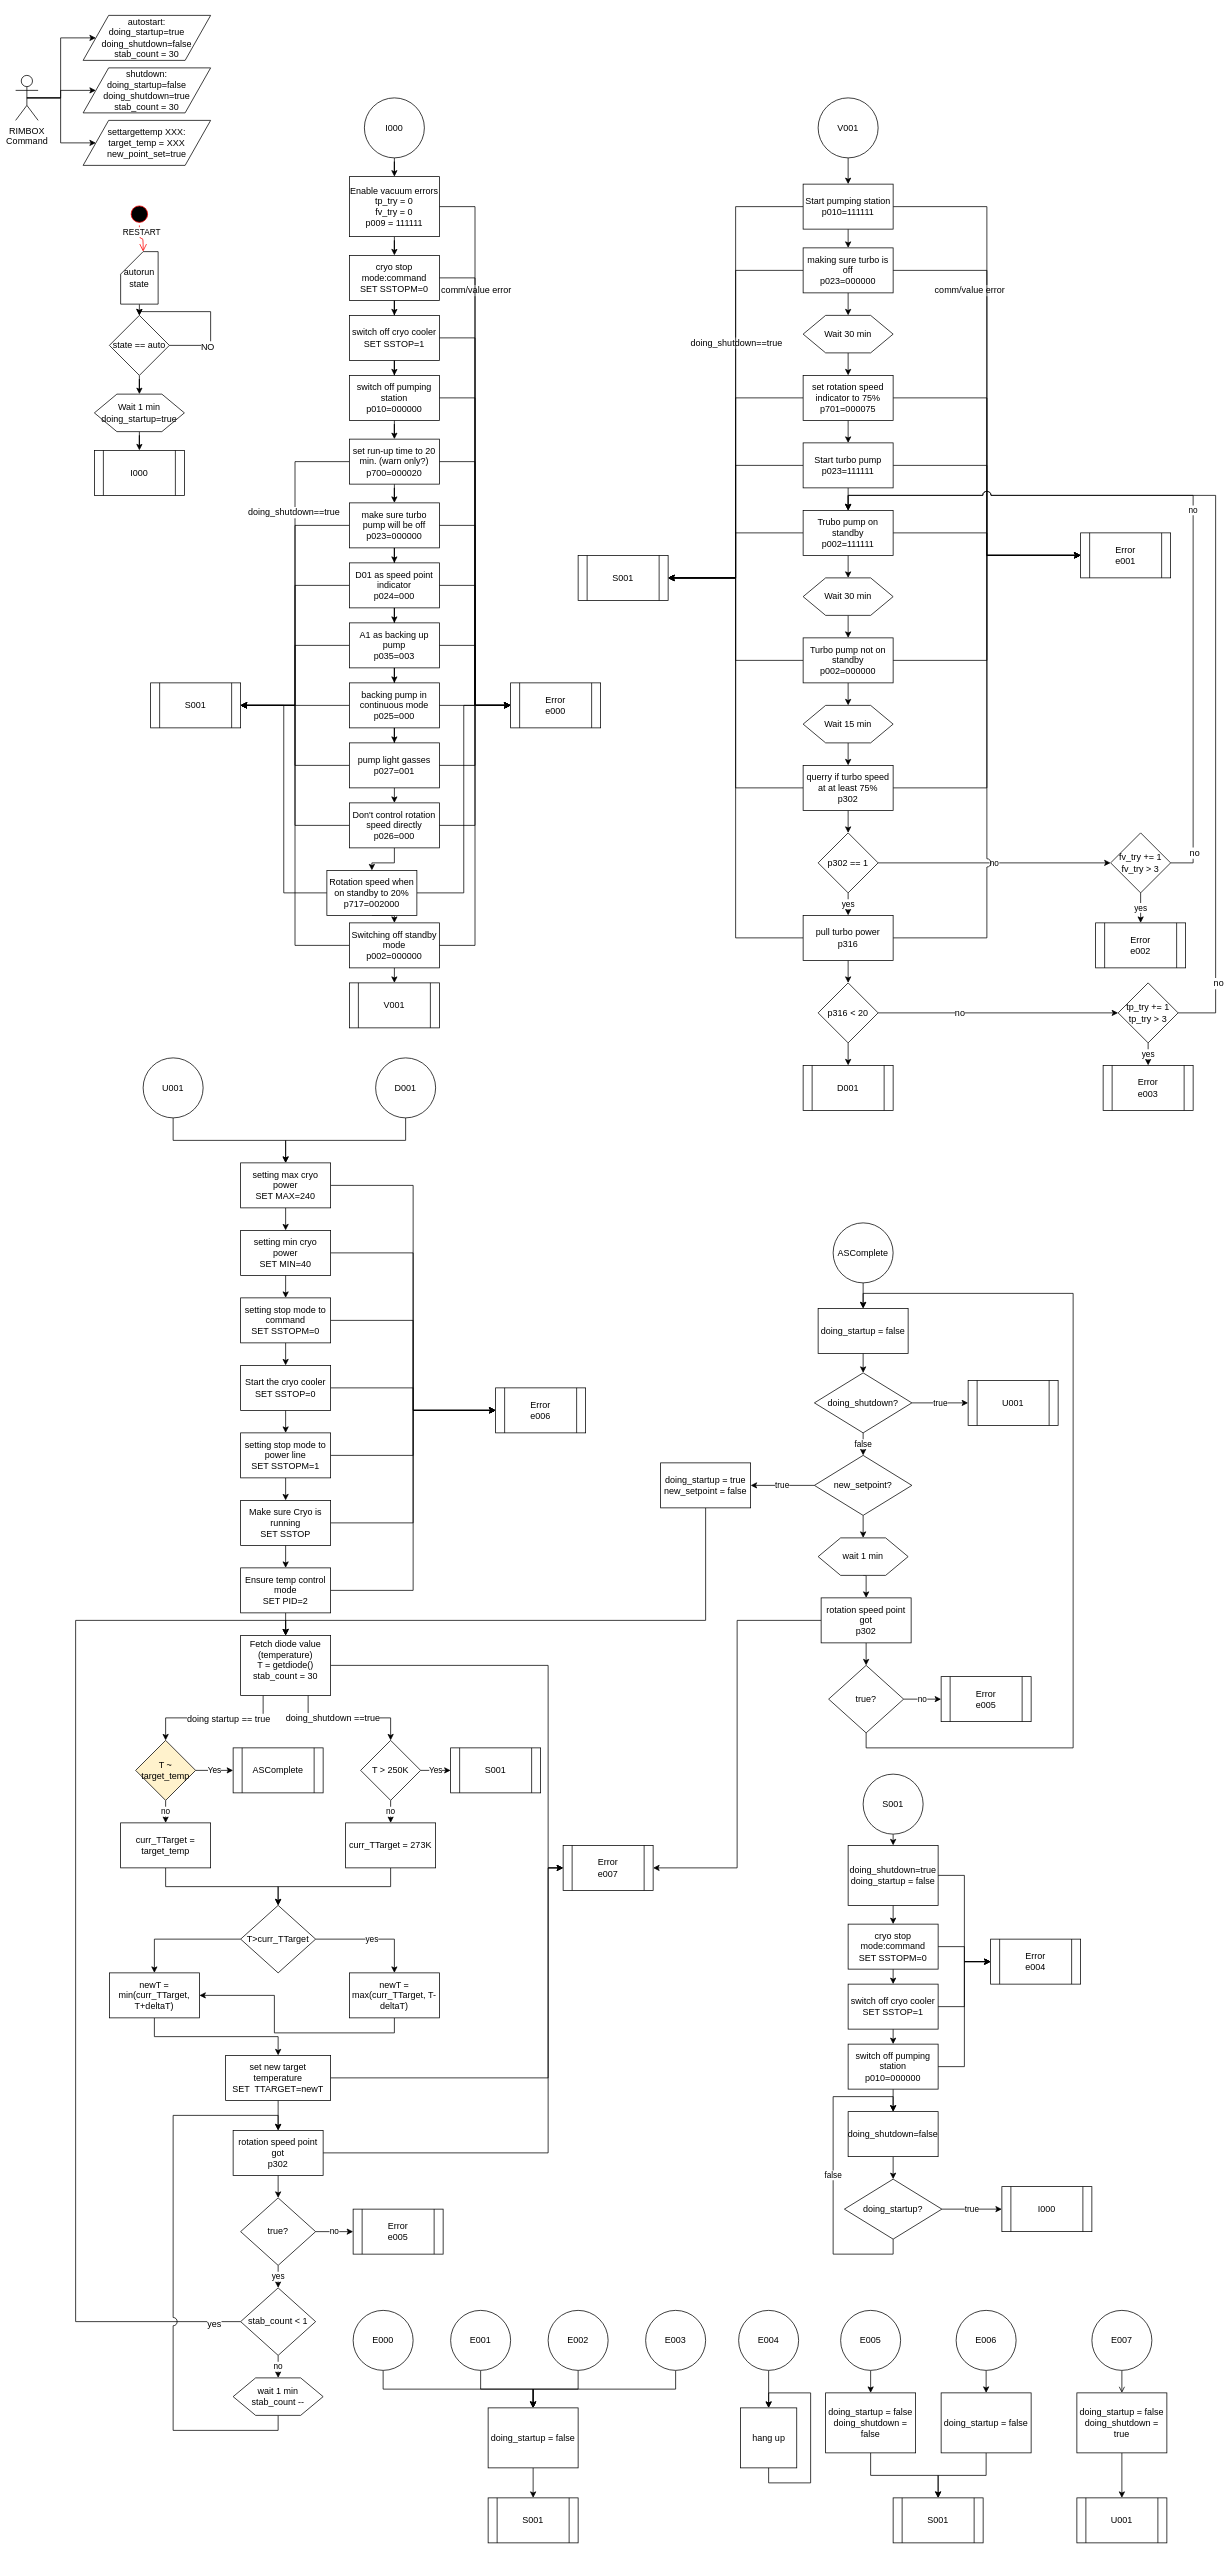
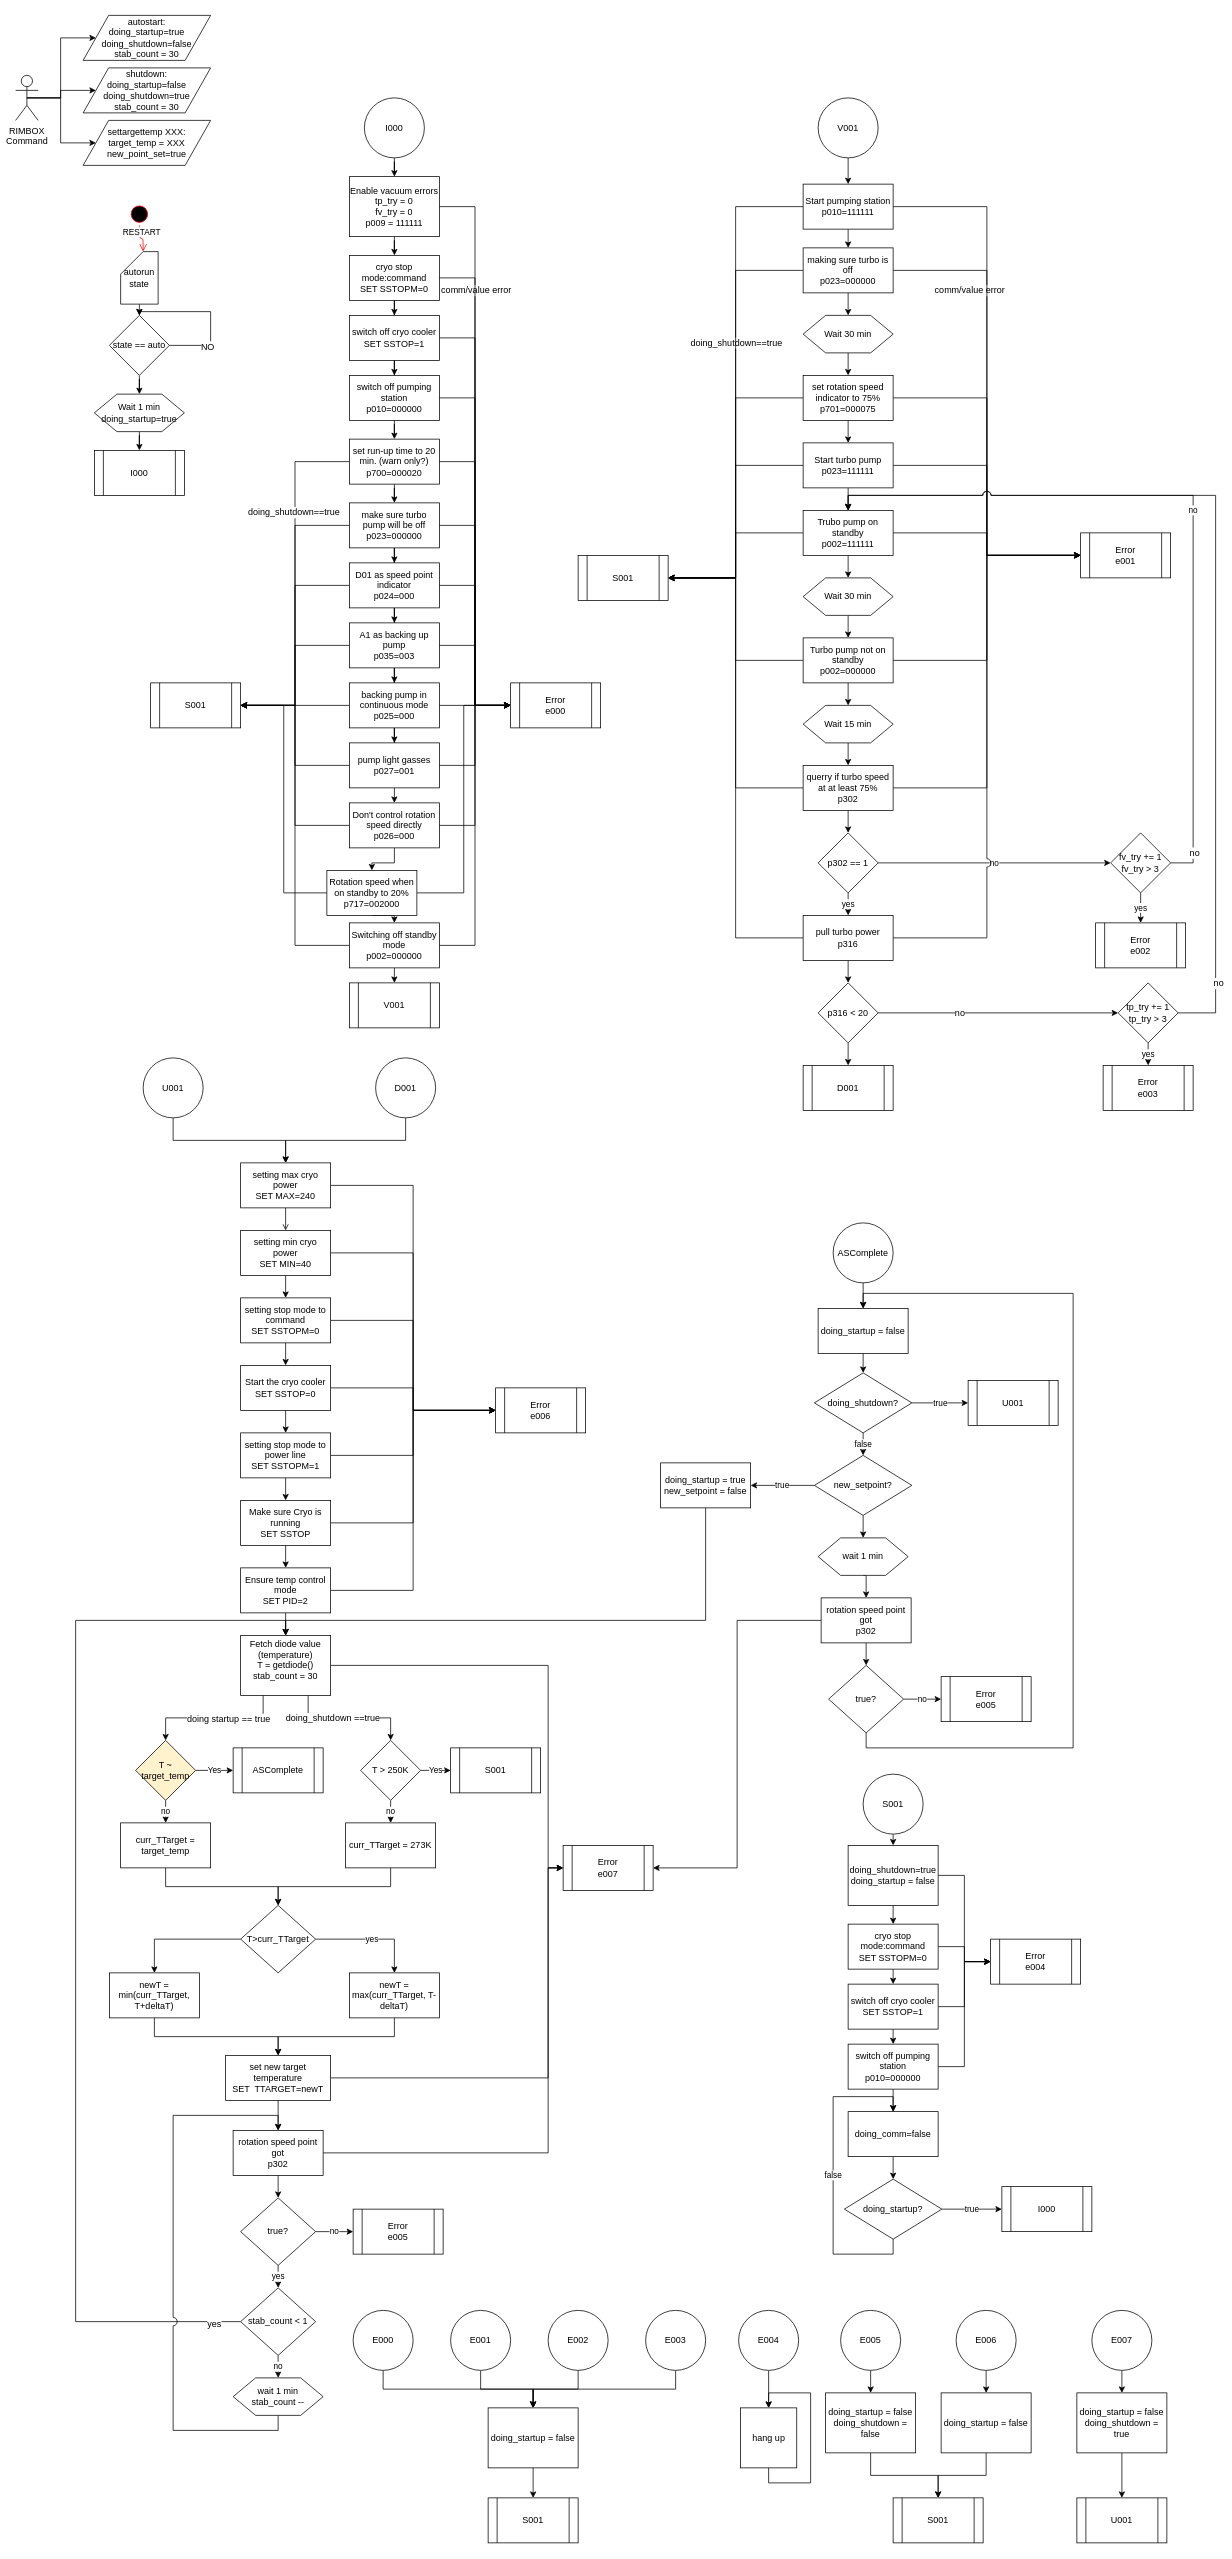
(285, 1224) -> (285, 1225)
(259, 1995) -> (340, 2037)
(893, 2134) -> (893, 2134)
(1122, 2388) -> (1122, 2386)
